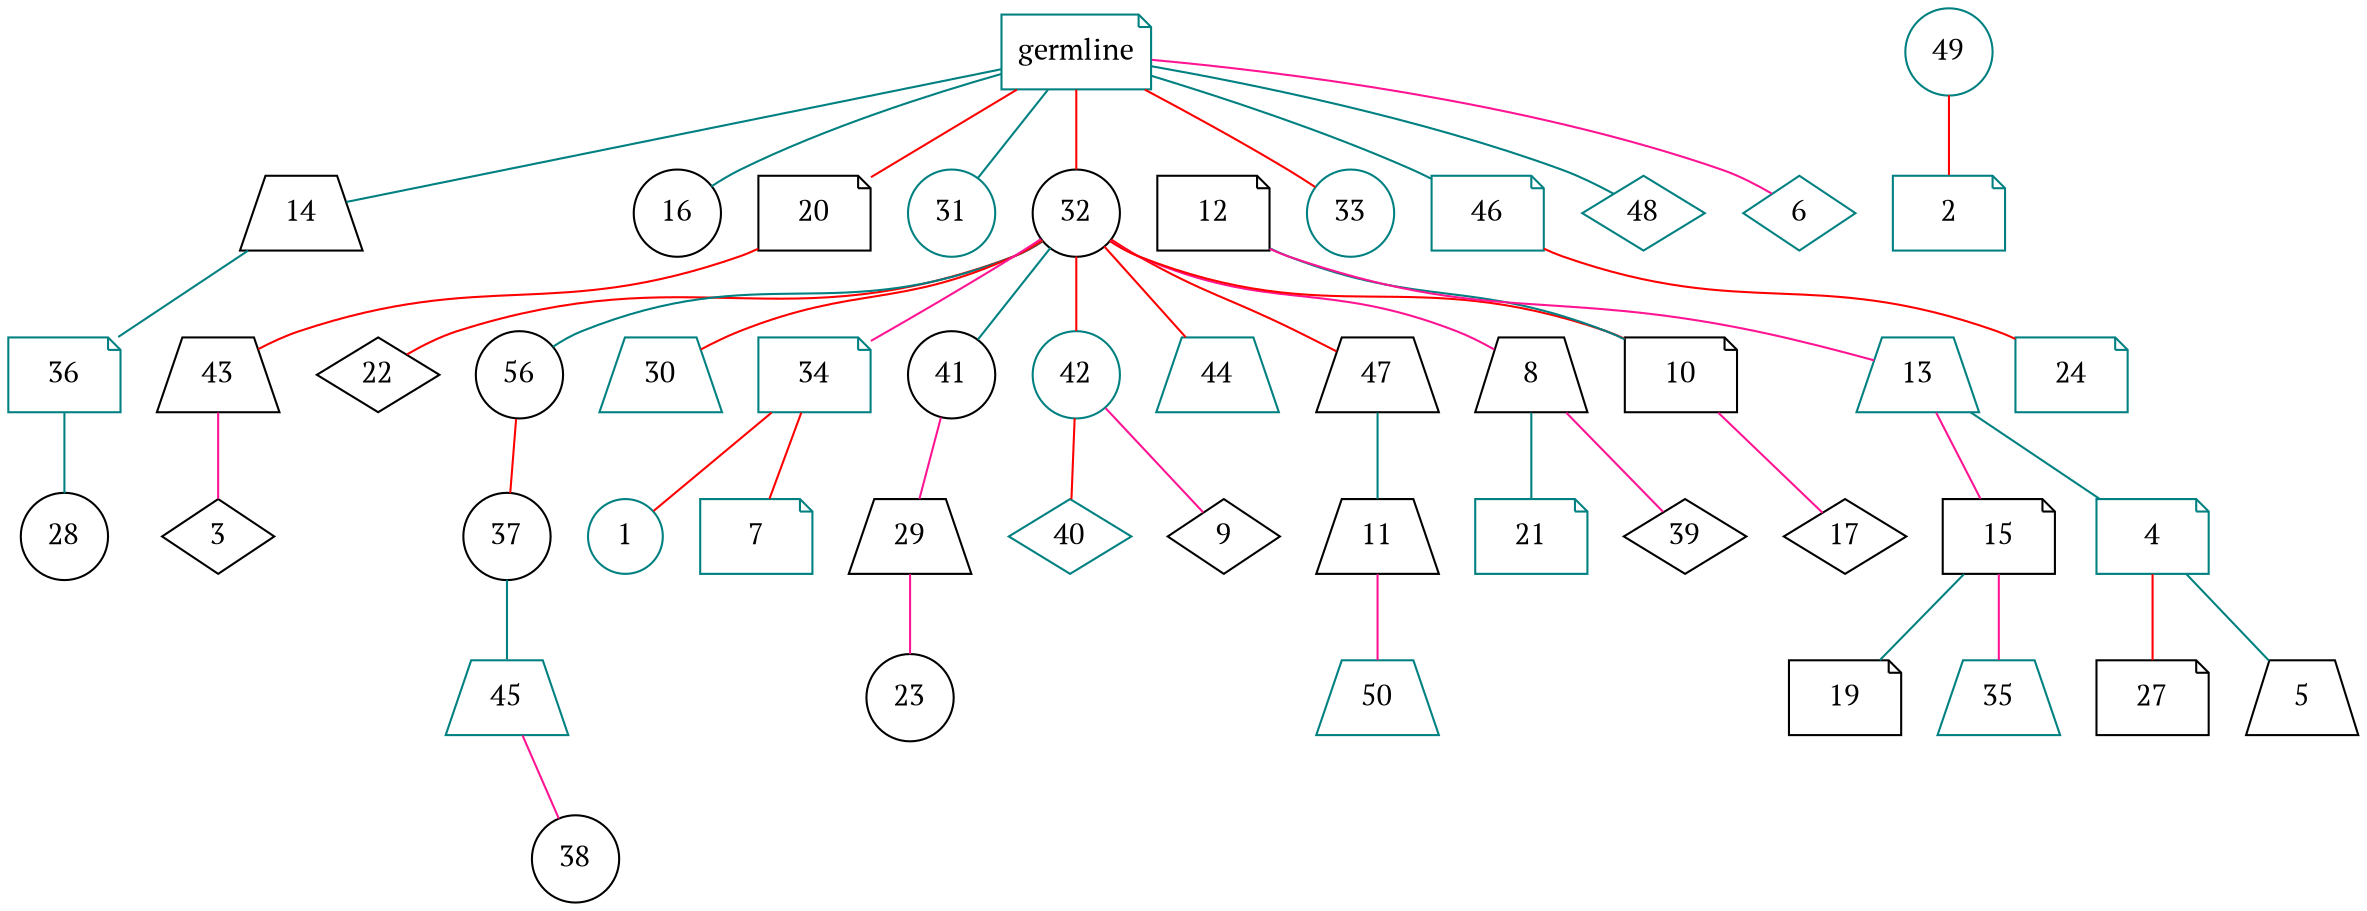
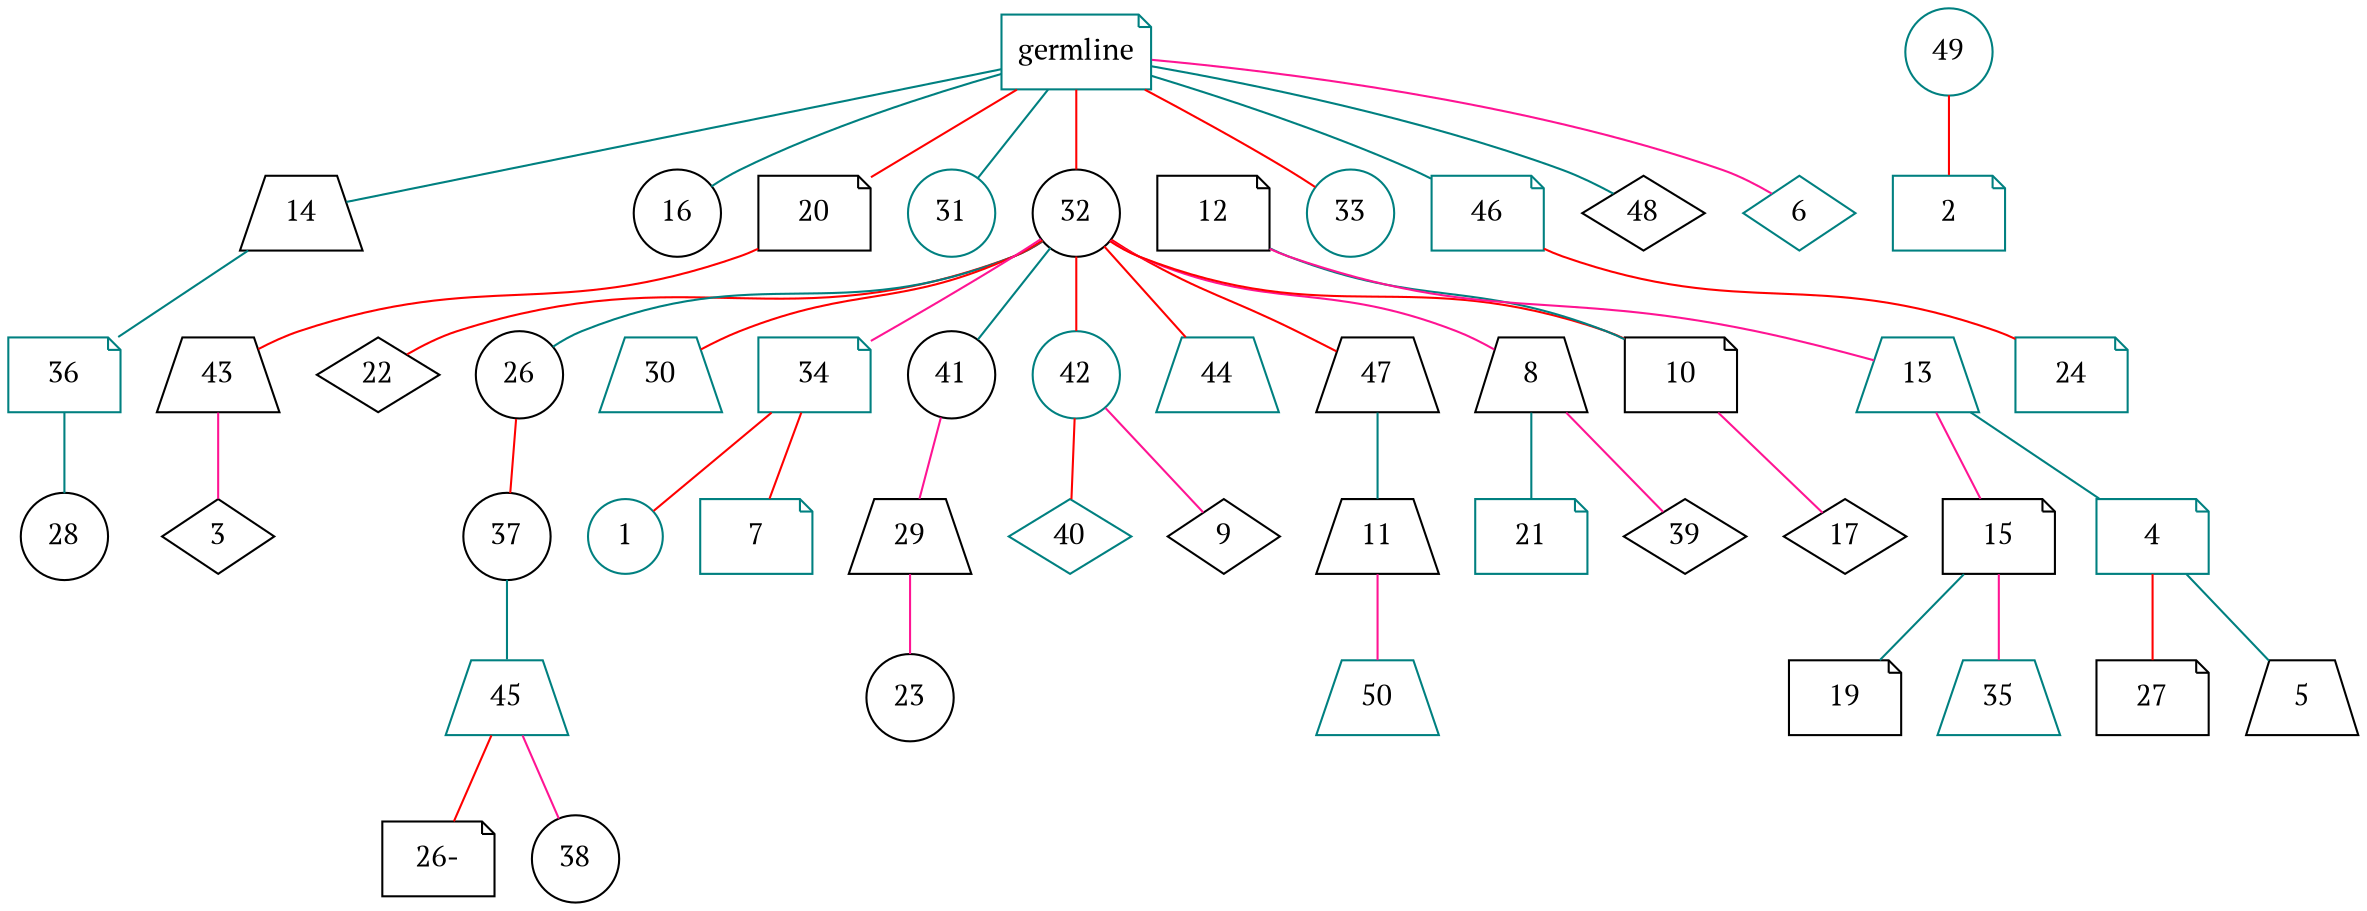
(1644, 213) -> (1644, 213)
(519, 375) -> (519, 375)
none -> (438, 859)
